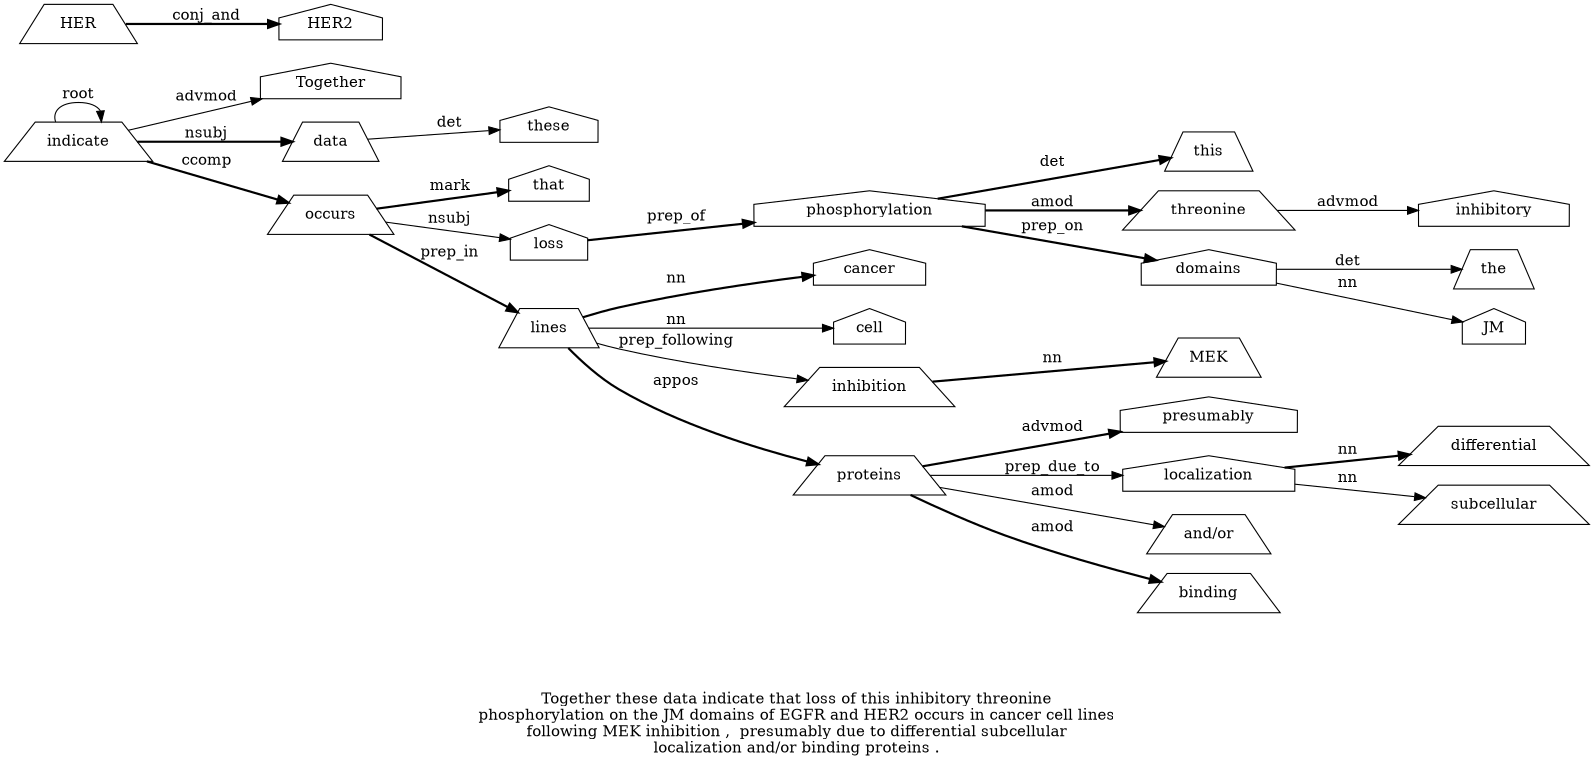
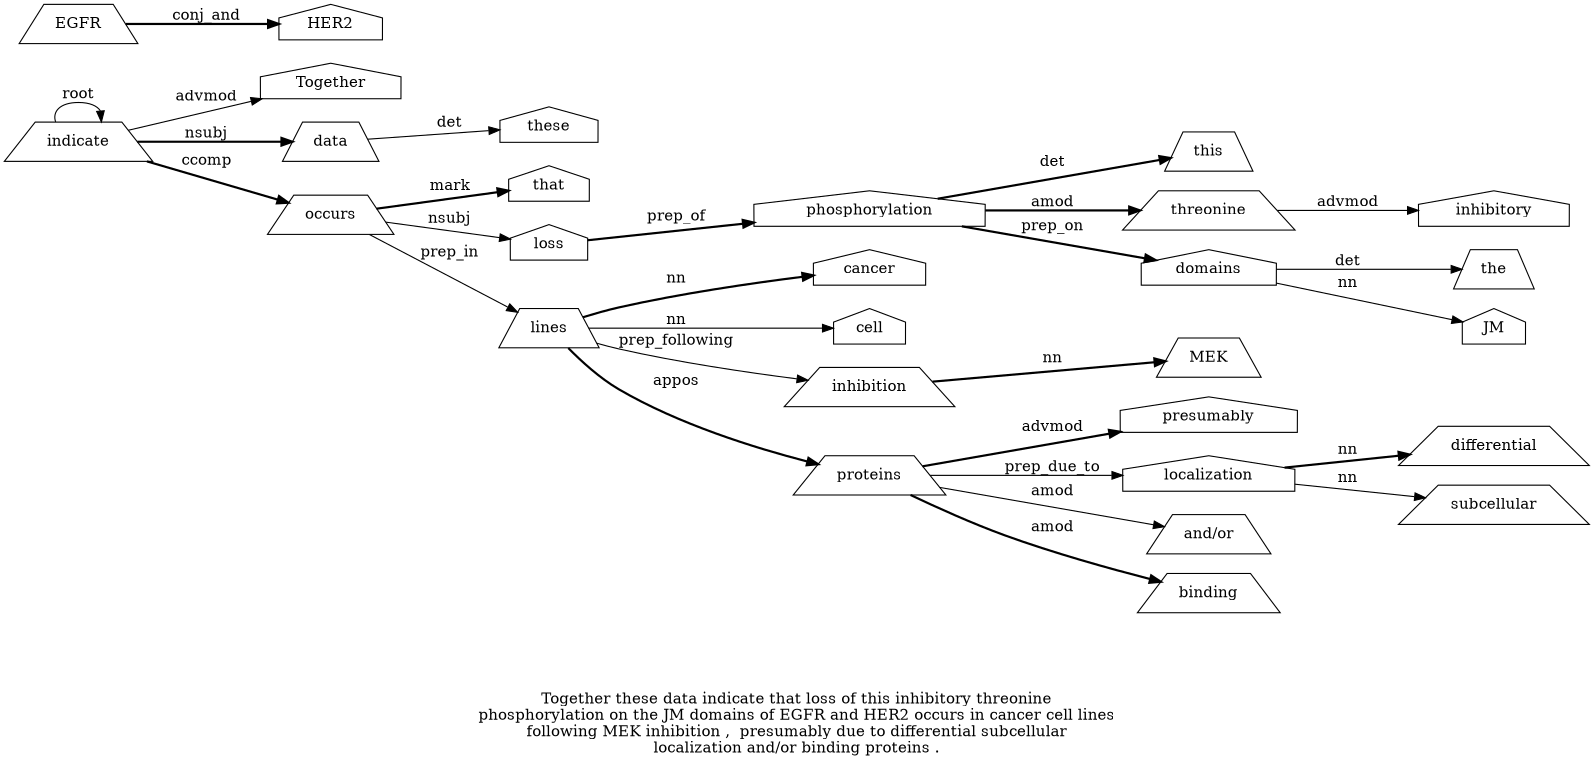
(79, 24) -> (79, 24)
(438, 271) -> (438, 271)
